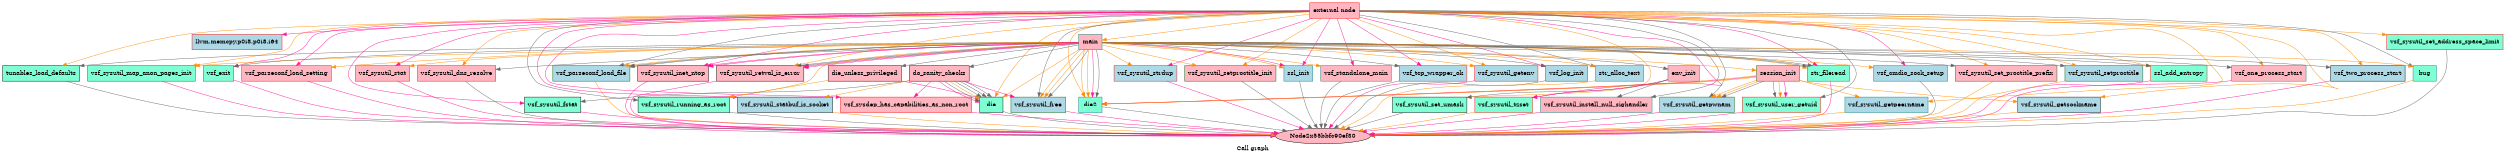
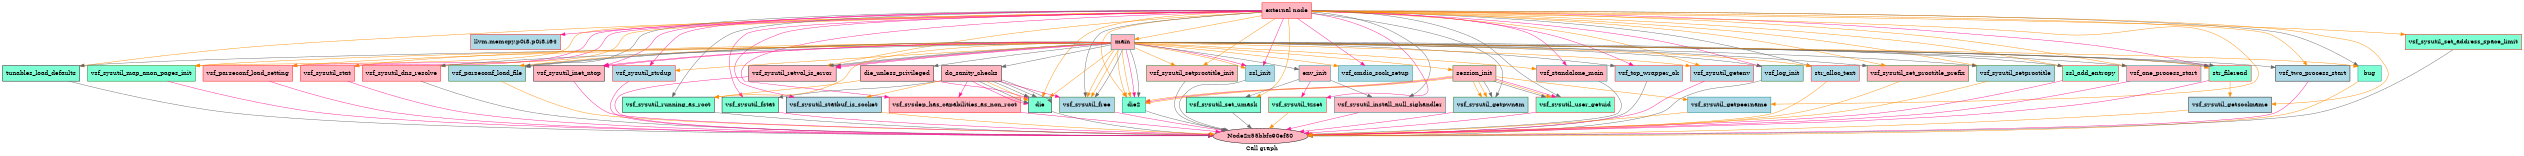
(219, 73) -> none
(1620, 73) -> (1835, 73)
(1906, 93) -> (2230, 85)
(1673, 132) -> none
